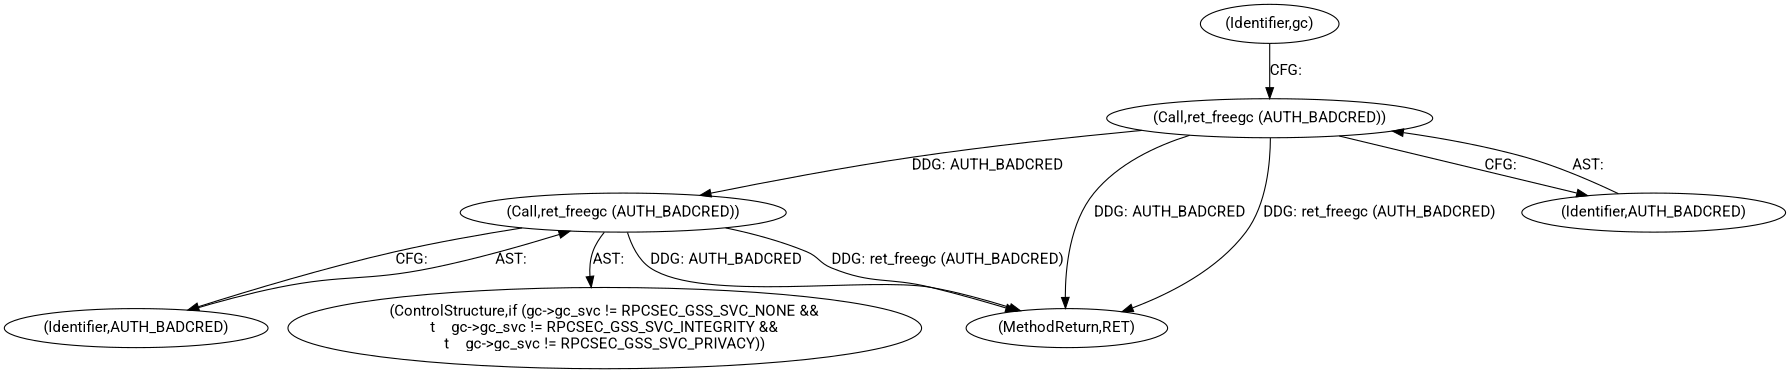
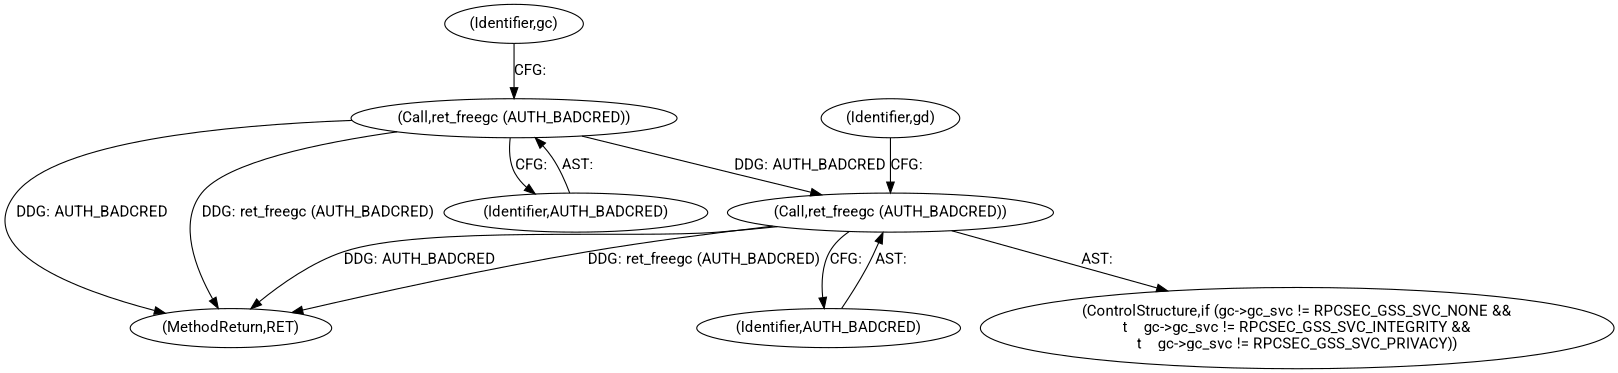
none -> (890, 118)
